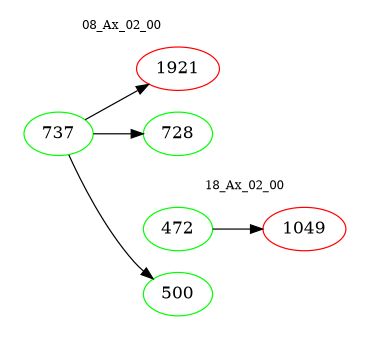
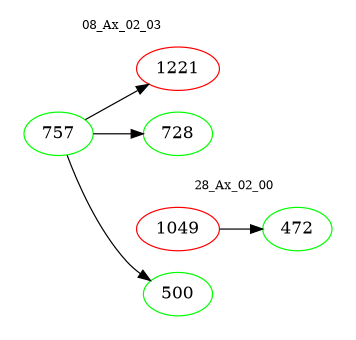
(122, 26) -> (122, 26)
(178, 69) -> (178, 69)
(59, 134) -> (59, 134)
(245, 186) -> (234, 186)
(231, 229) -> (235, 229)
